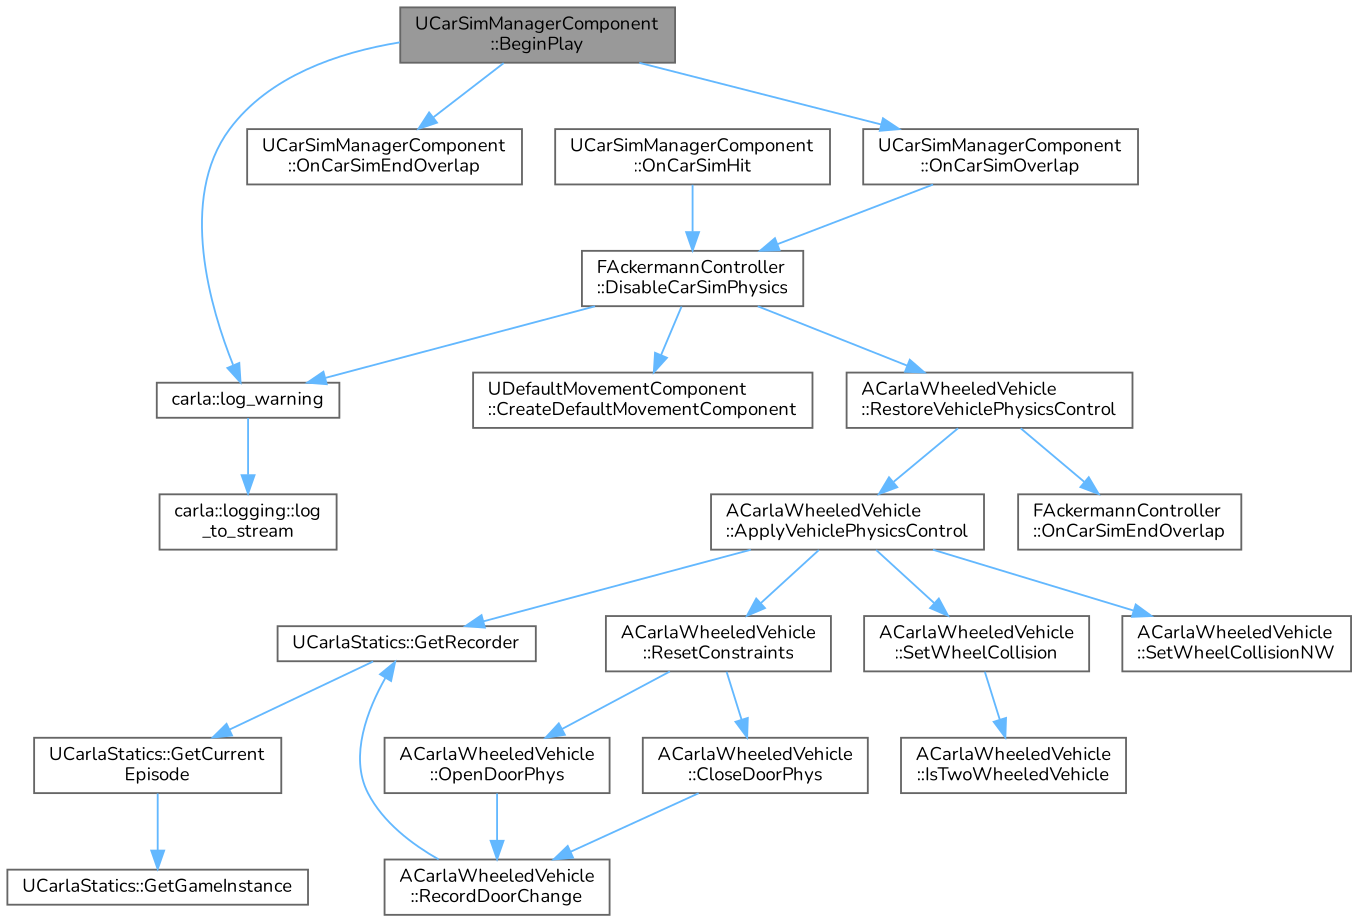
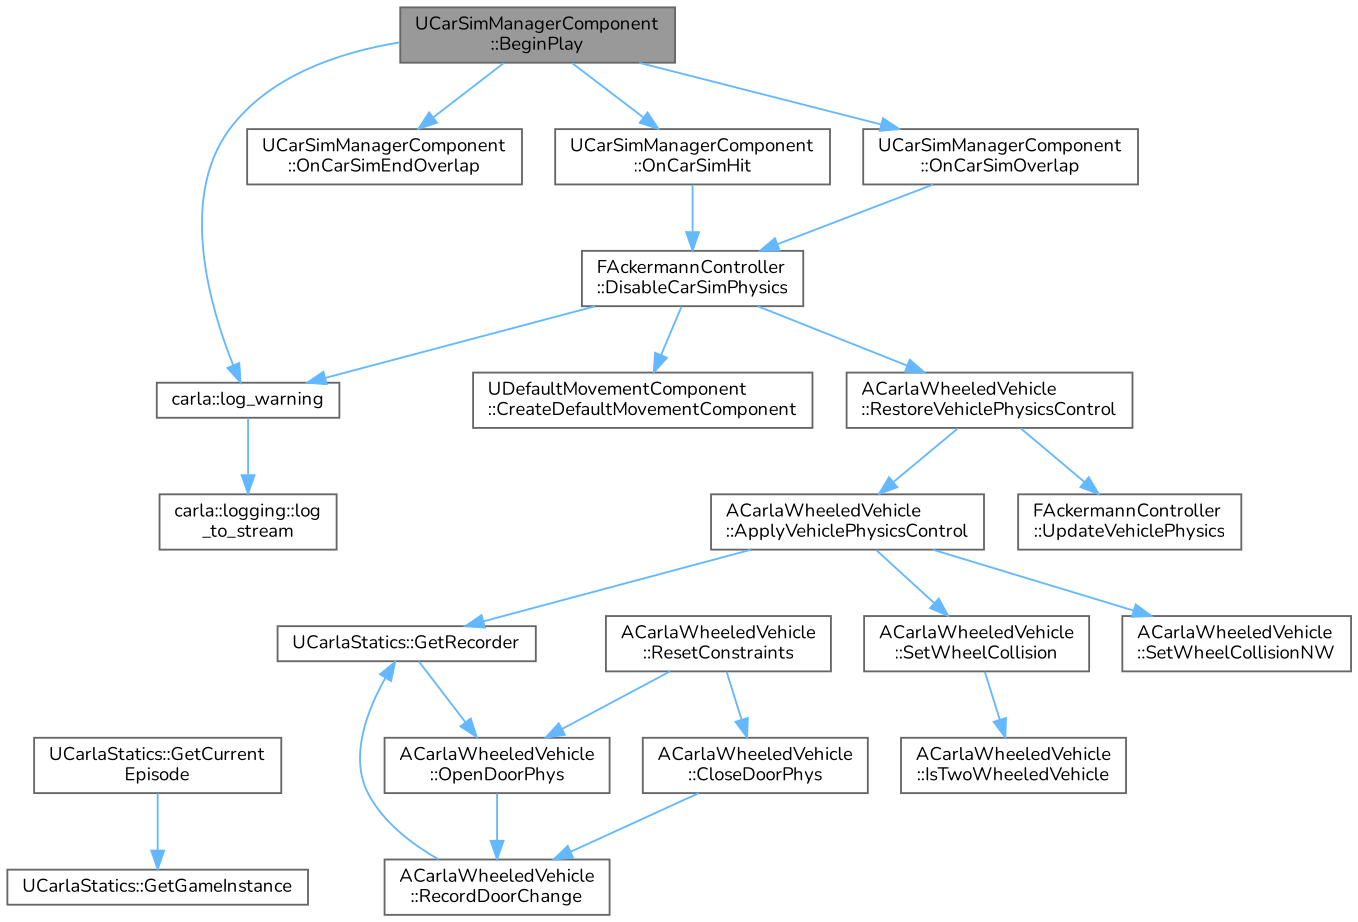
none -> (608, 90)
(1130, 522) -> (1130, 522)
(790, 577) -> none
(301, 696) -> (442, 692)
